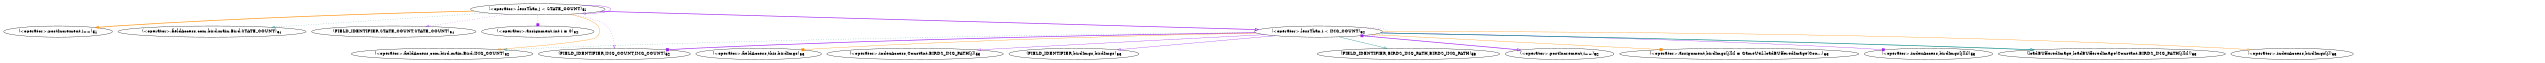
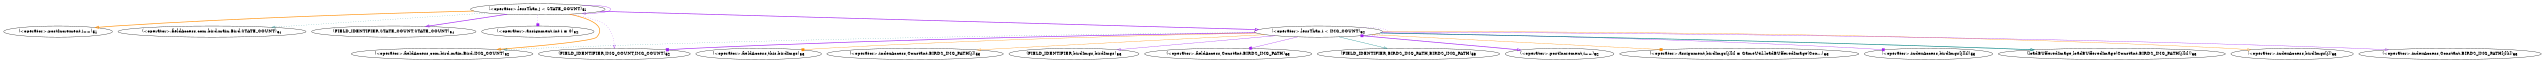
(468, 20) -> (468, 20)
(570, 42) -> (570, 42)
(1123, 42) -> (1123, 42)
none -> (1228, 54)
none -> (2450, 54)
